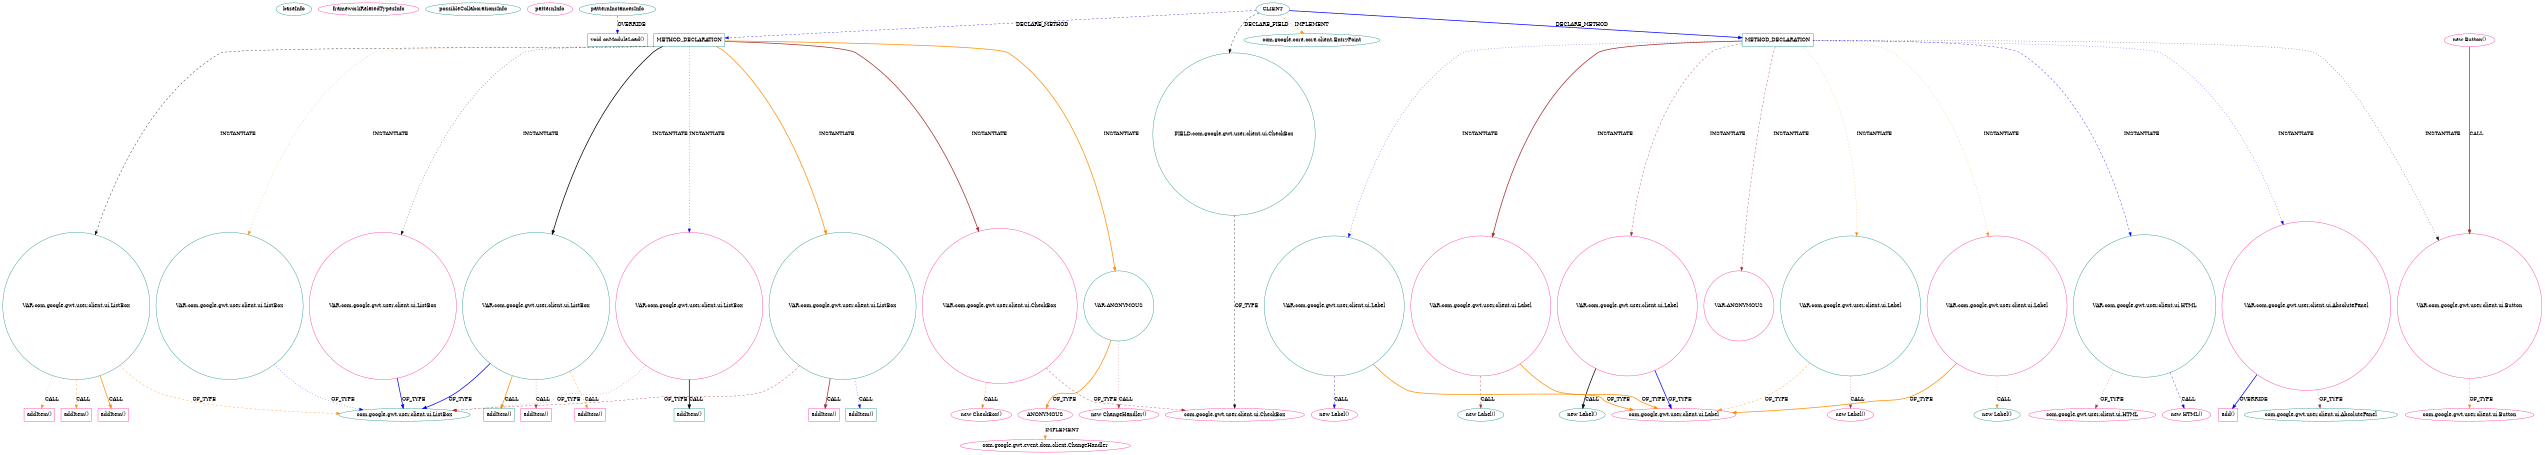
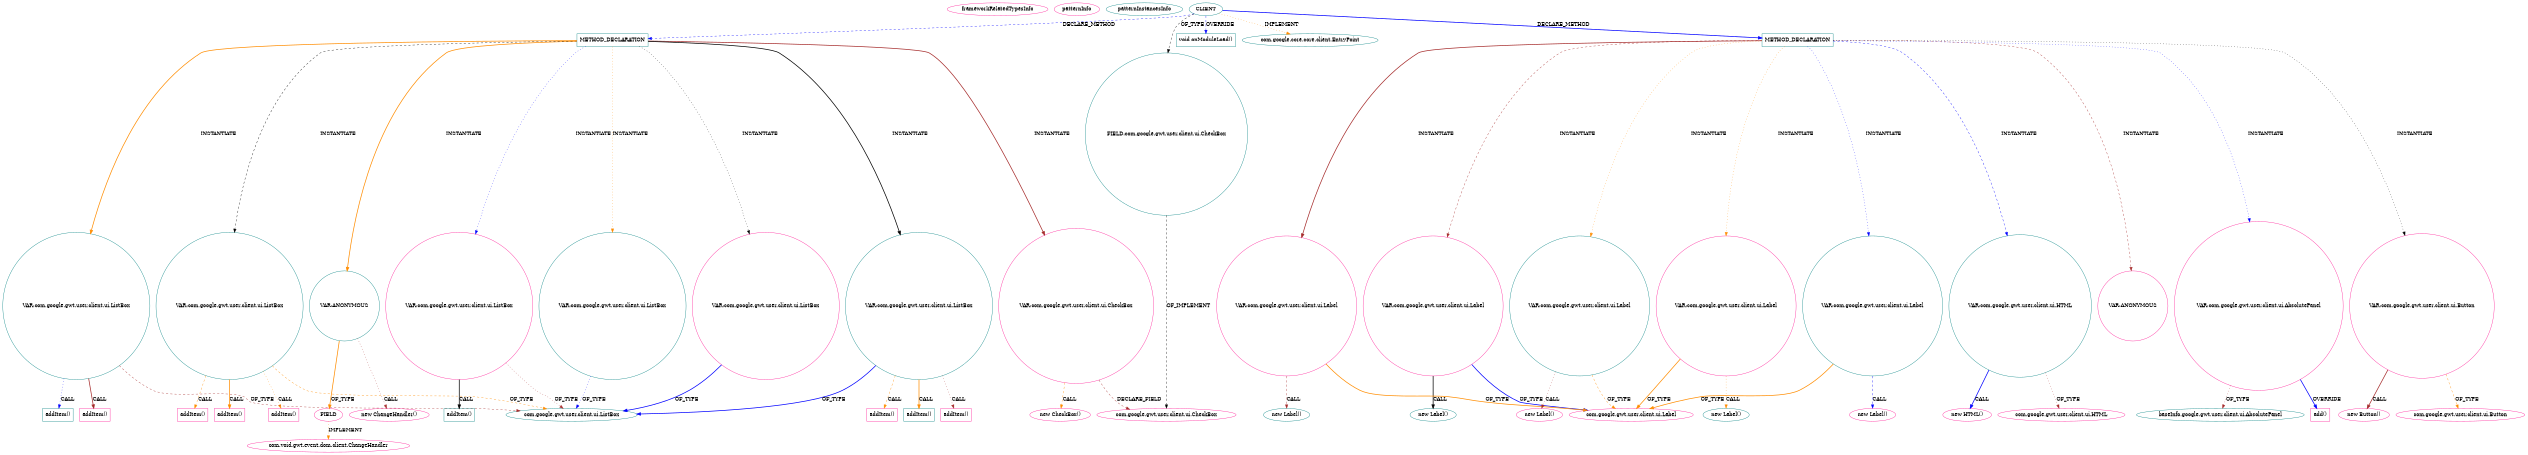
(294, 9) -> none
(473, 9) -> none
(617, 23) -> (1206, 23)
(1291, 23) -> (1253, 23)
(1267, 25) -> (1193, 25)
(2470, 138) -> (2378, 388)
(1247, 306) -> (1188, 306)
(2177, 389) -> (1980, 388)
(1105, 399) -> (1139, 399)
(1045, 415) -> (328, 415)
(2321, 415) -> (2220, 415)
(1045, 446) -> (328, 446)
